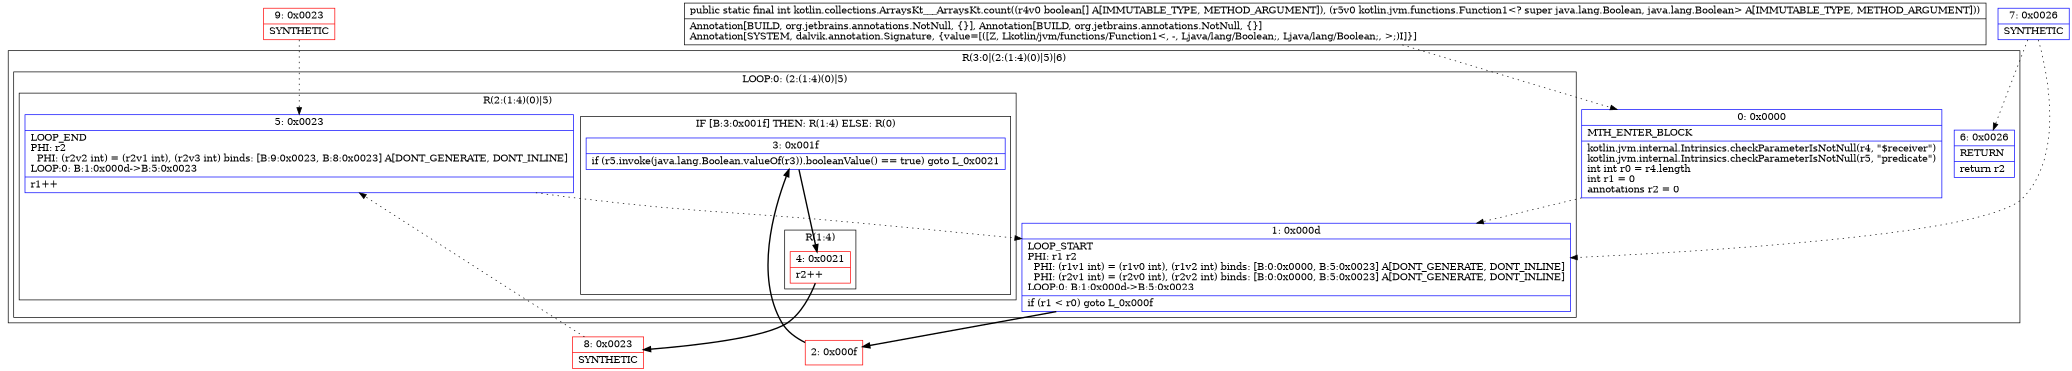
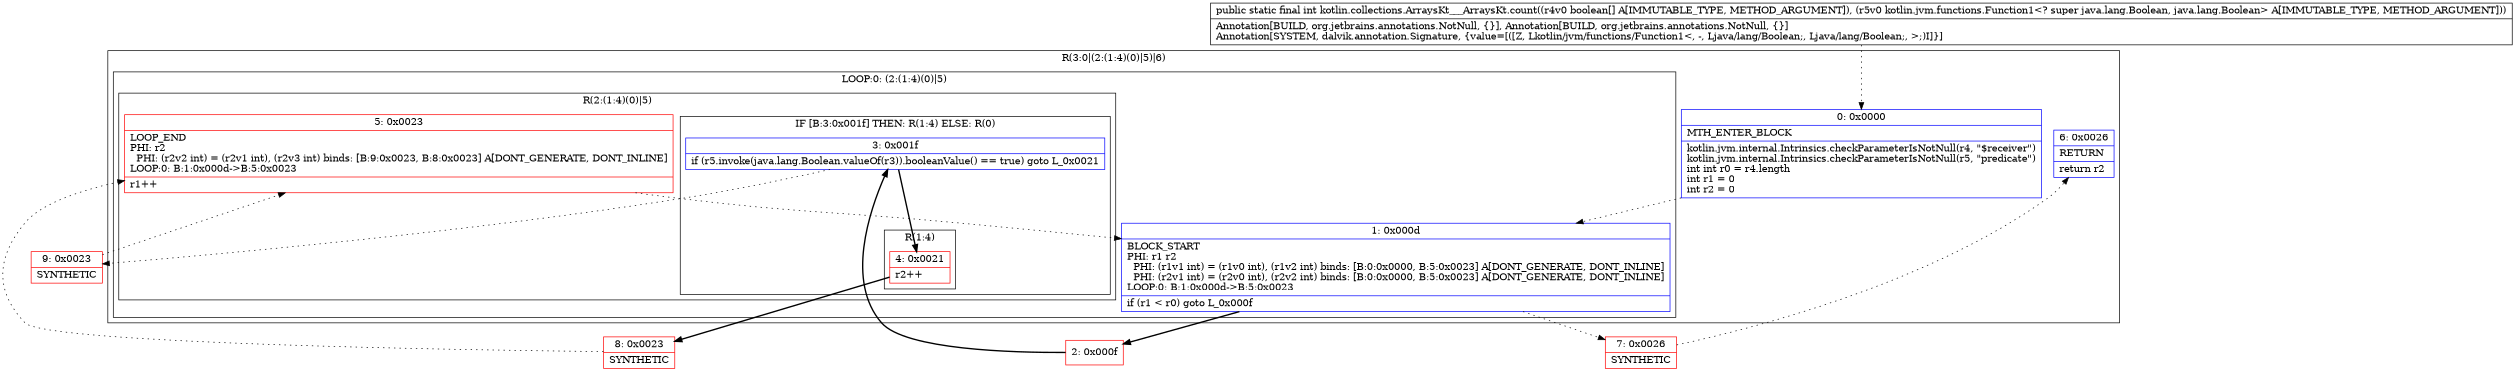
(2034, 24) -> (1641, 353)
(299, 154) -> (399, 154)
(1633, 190) -> (1711, 190)
none -> (471, 227)
(1885, 233) -> (1568, 327)
(1060, 246) -> (1163, 246)
